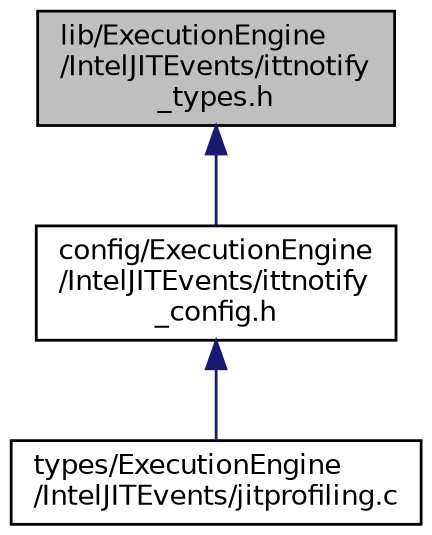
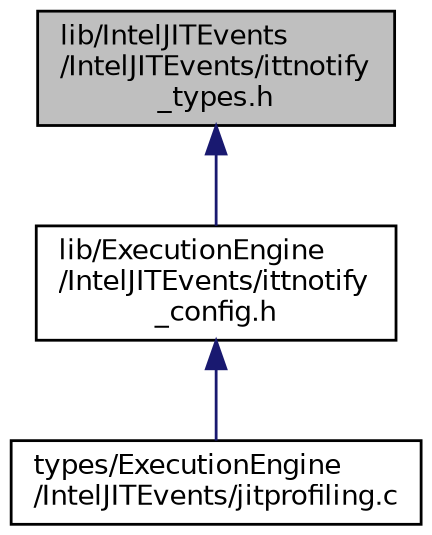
(216, 68) -> (216, 68)
(216, 283) -> (216, 283)
